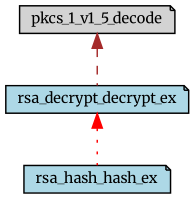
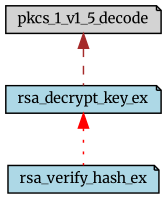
(97, 99) -> (83, 99)
(97, 179) -> (83, 179)
